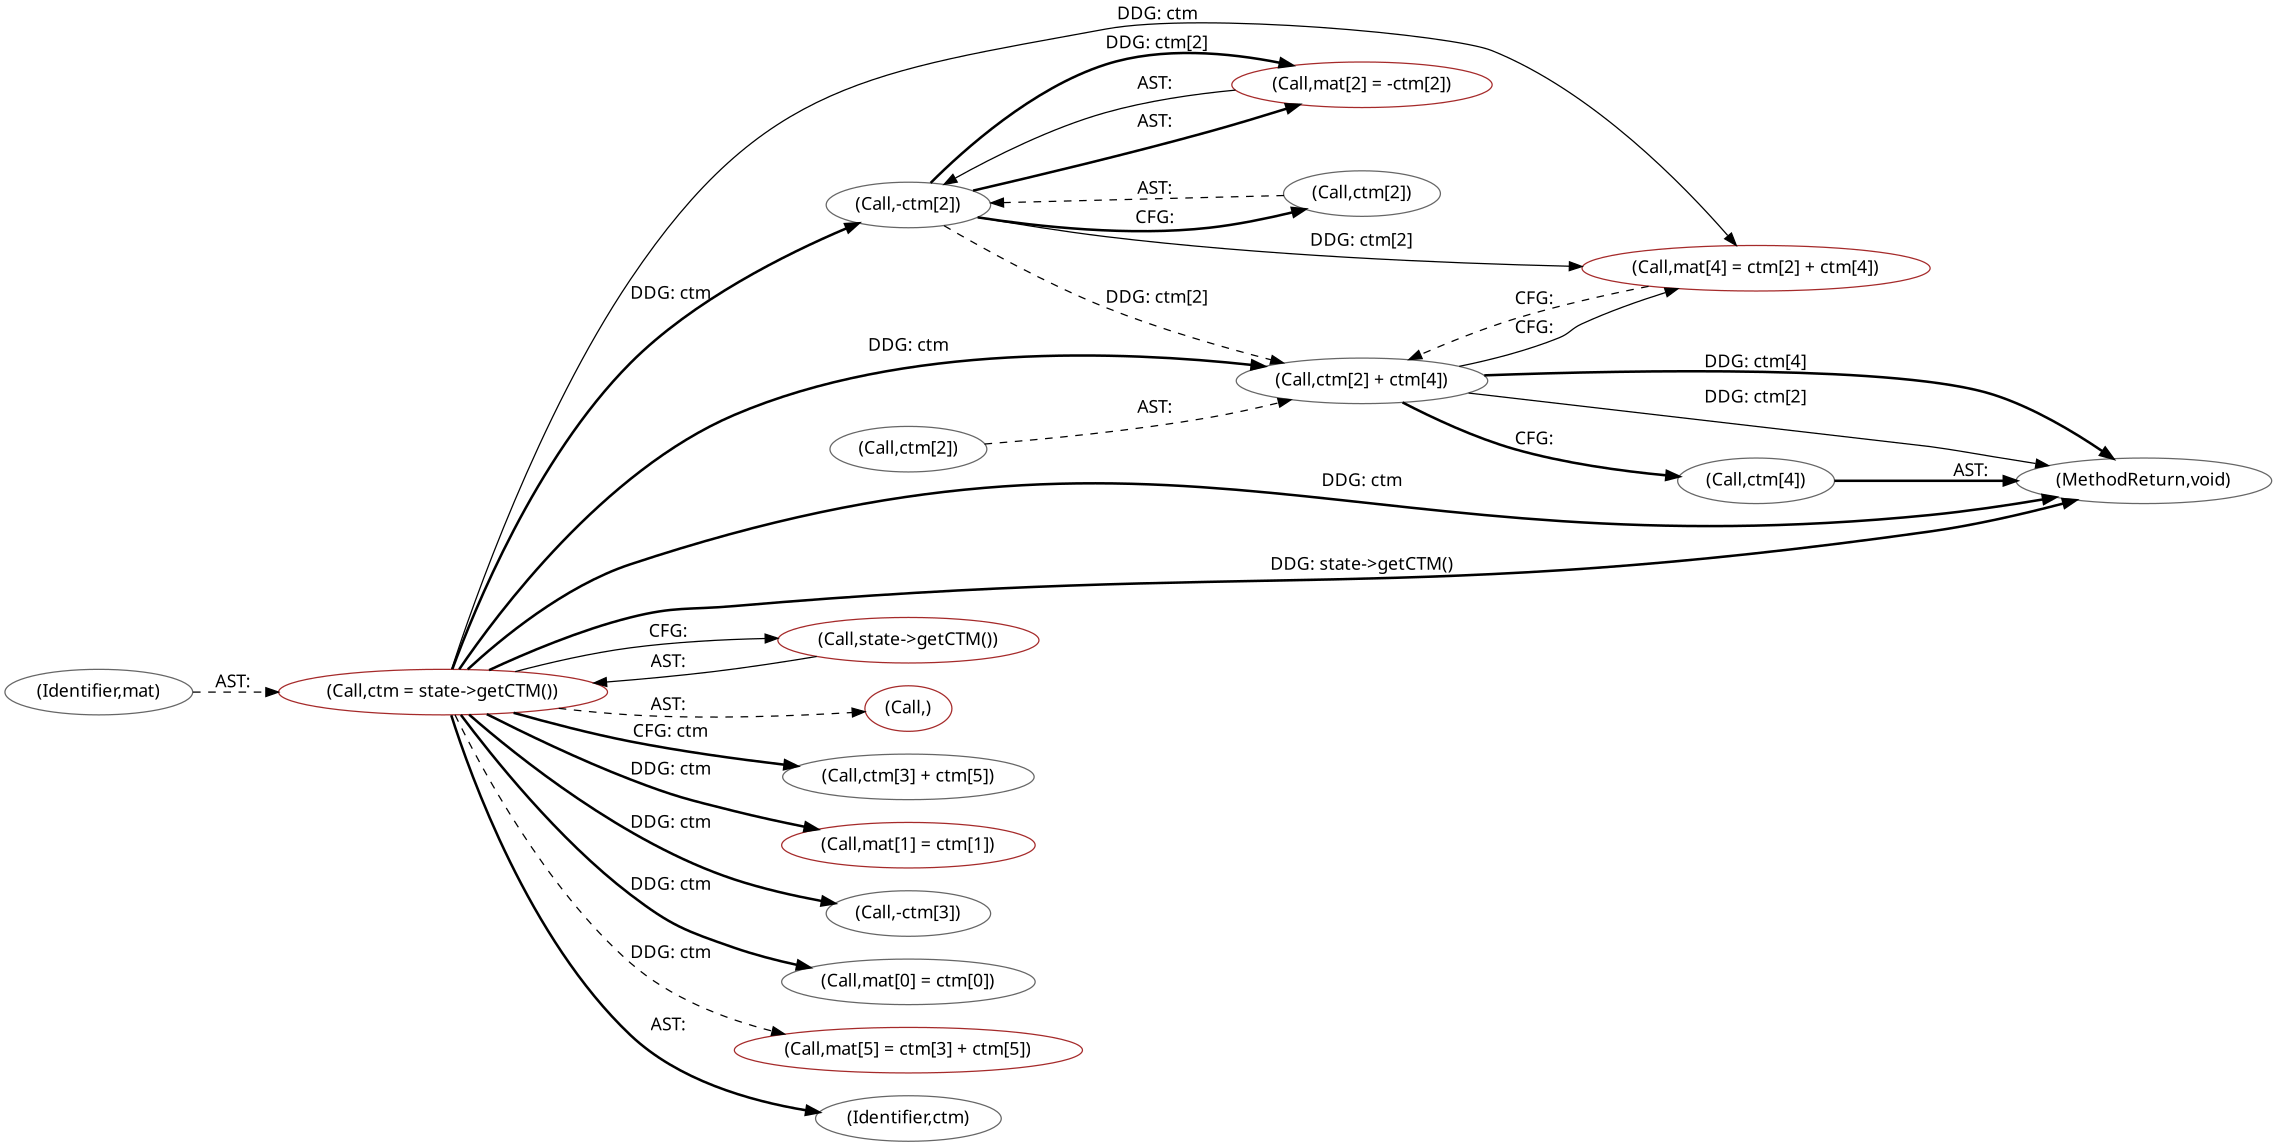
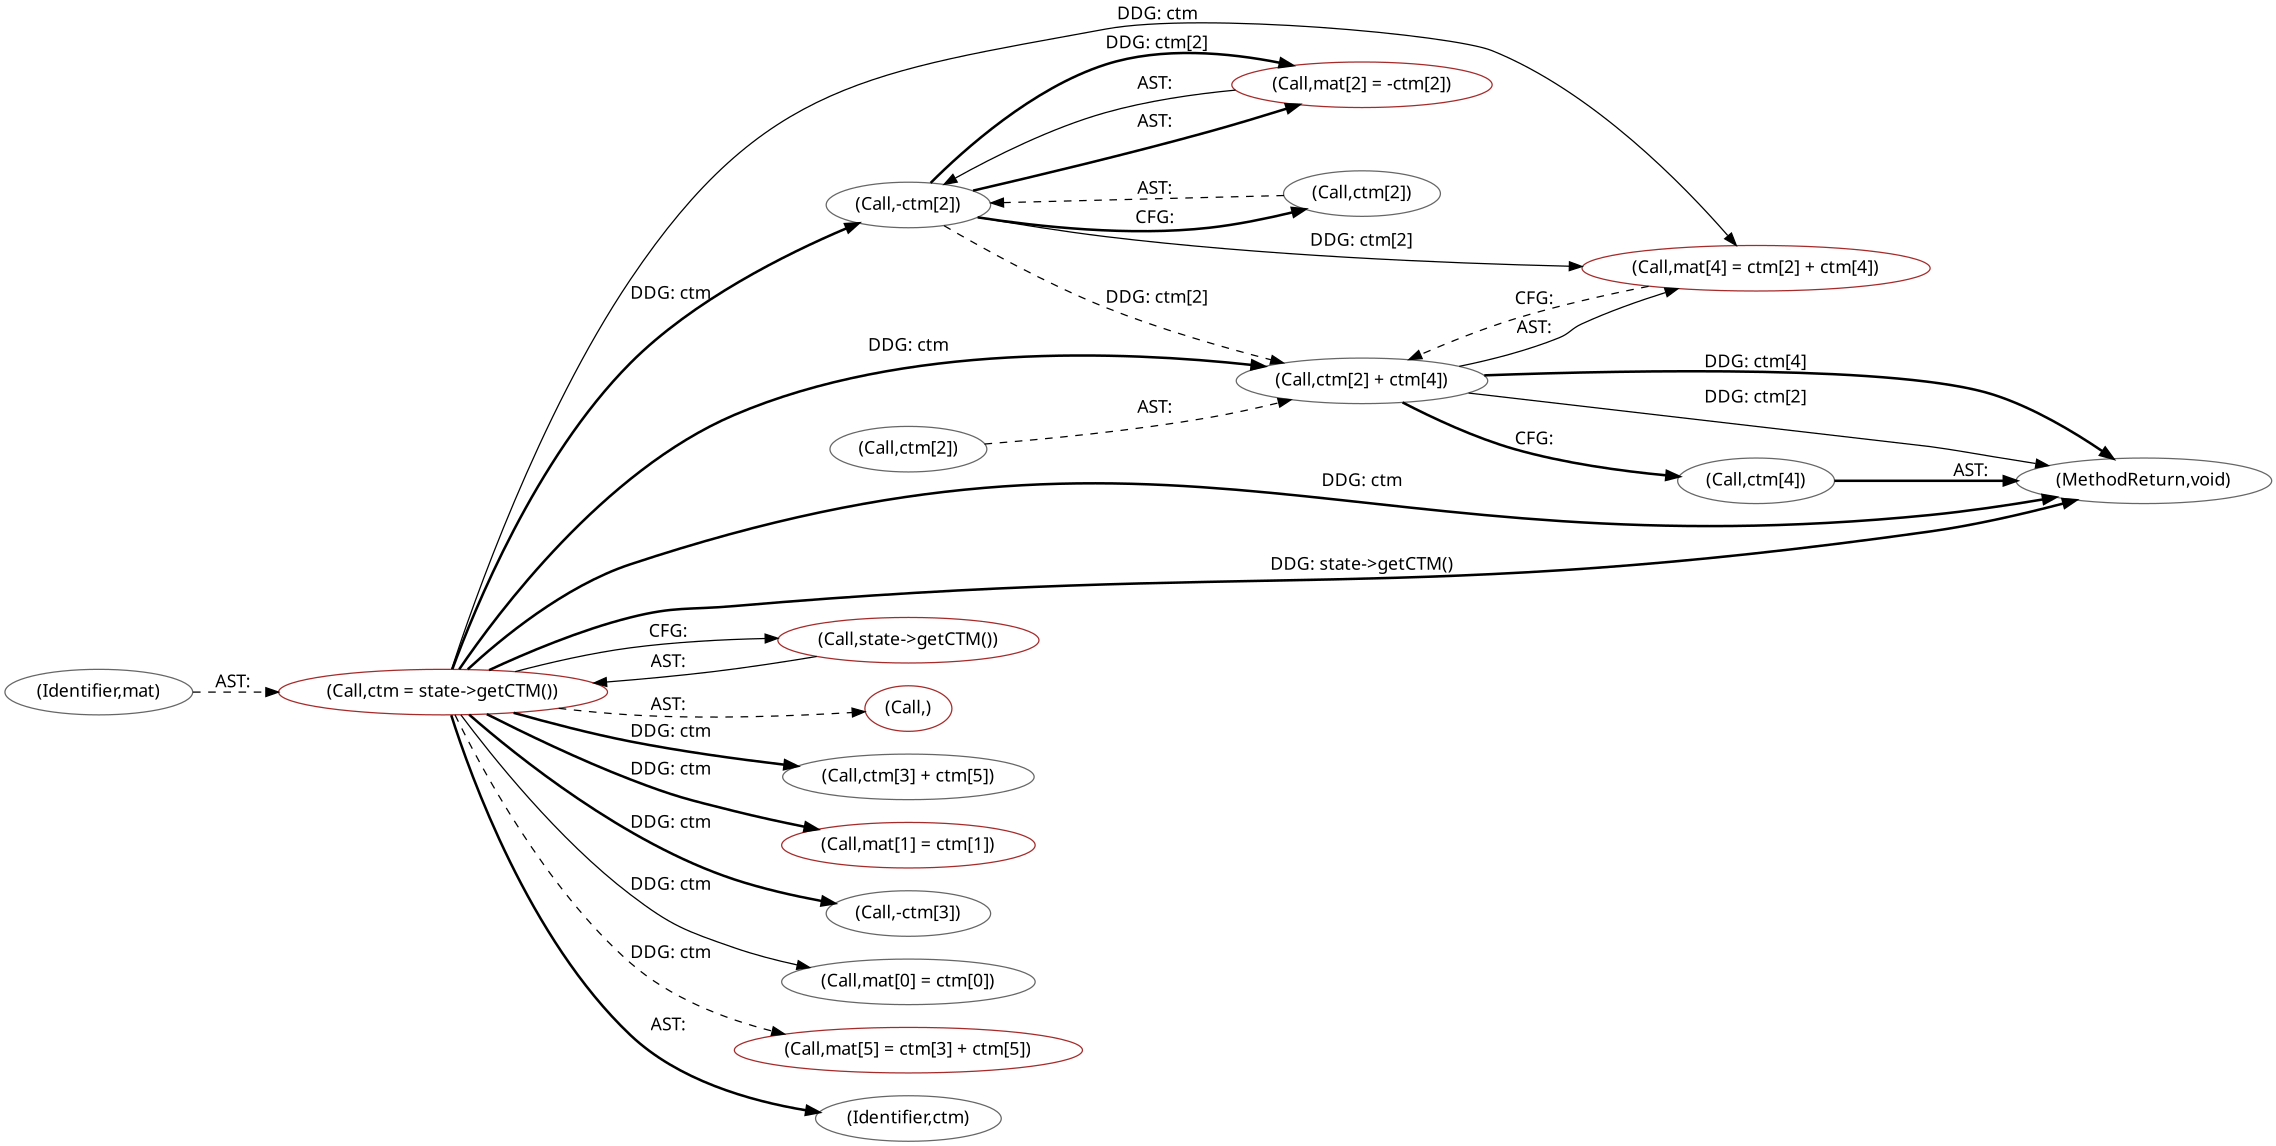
(1537, 328) -> (1537, 328)
(671, 732) -> (671, 732)
(605, 874) -> (605, 874)
